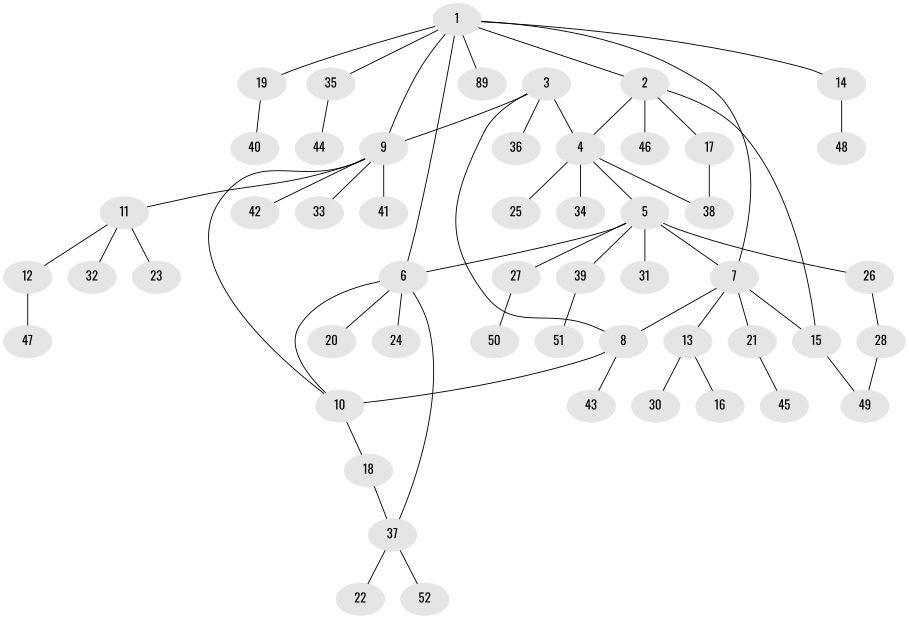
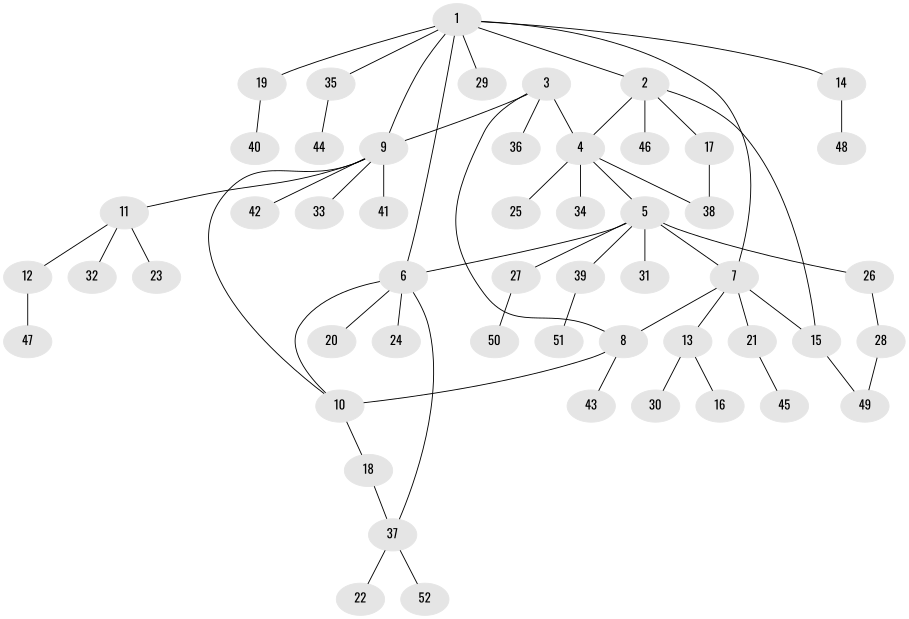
(482, 84) -> (482, 84)
